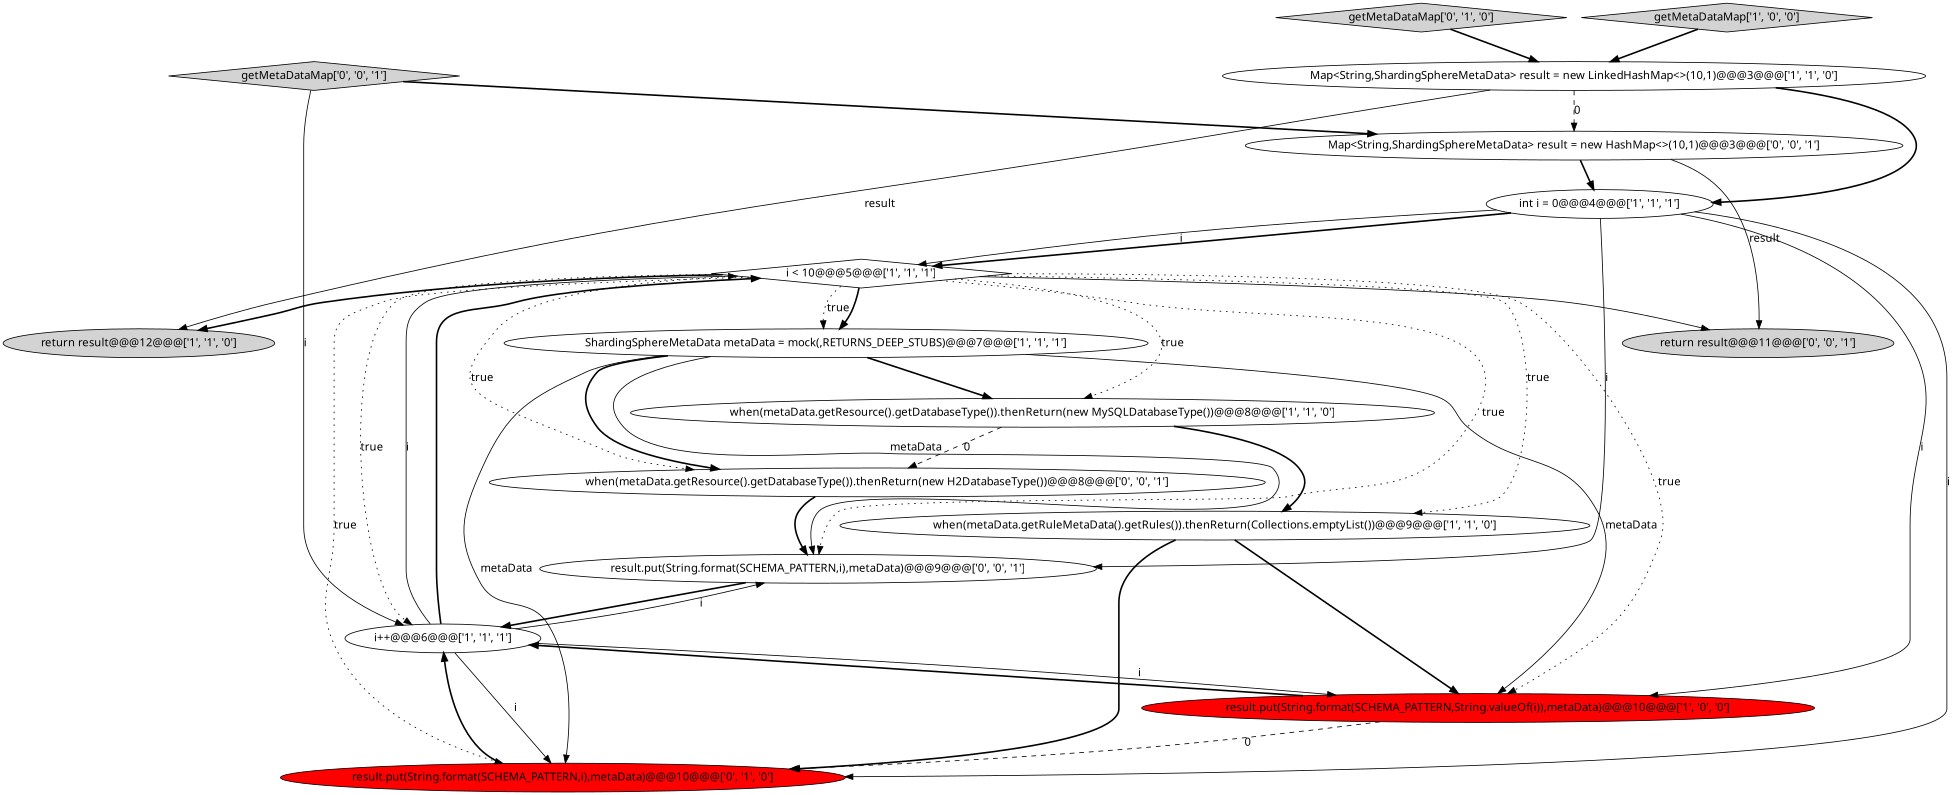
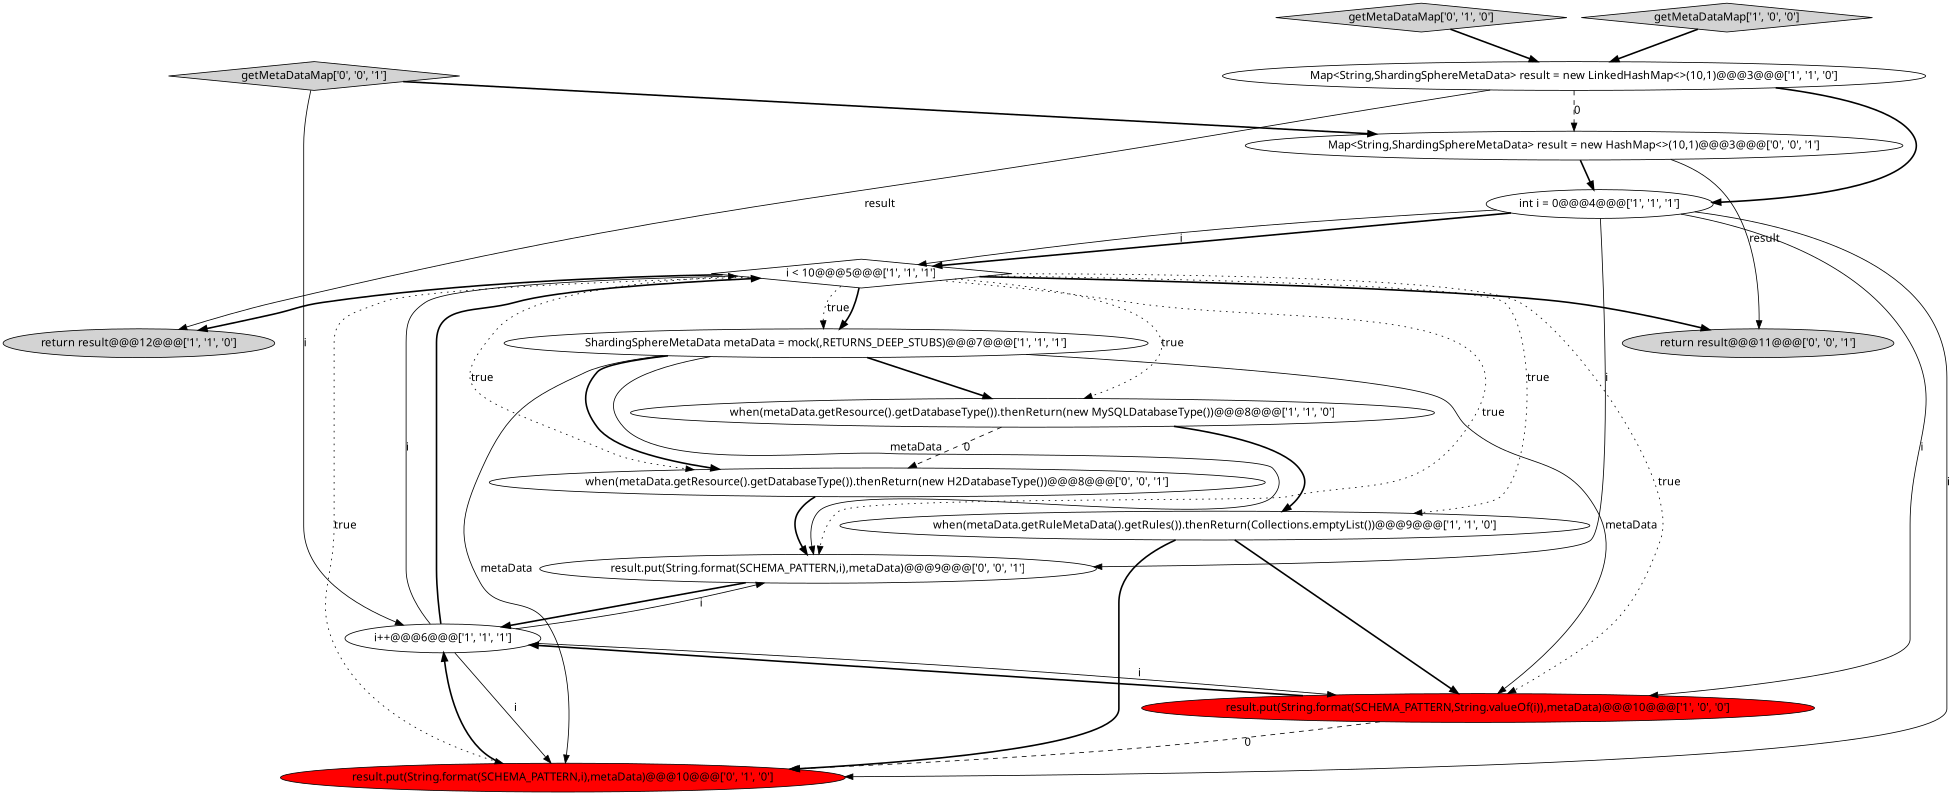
(1523, 298) -> (1523, 298)
(393, 305) -> none
